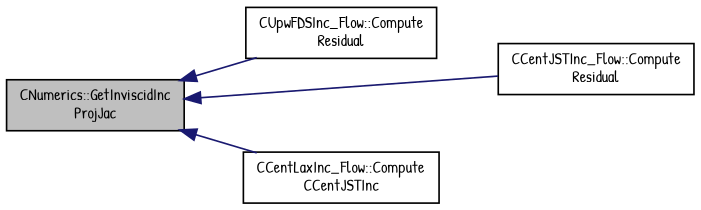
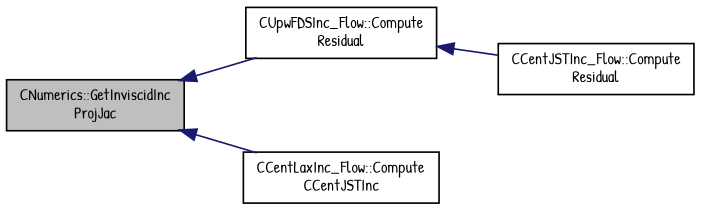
(349, 87) -> (476, 52)
